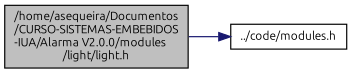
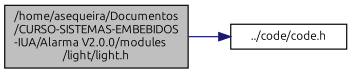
(289, 37) -> (289, 37)
